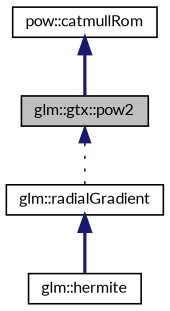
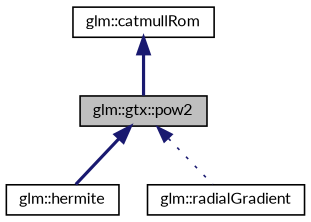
(85, 22) -> (144, 22)
(85, 253) -> (97, 161)
